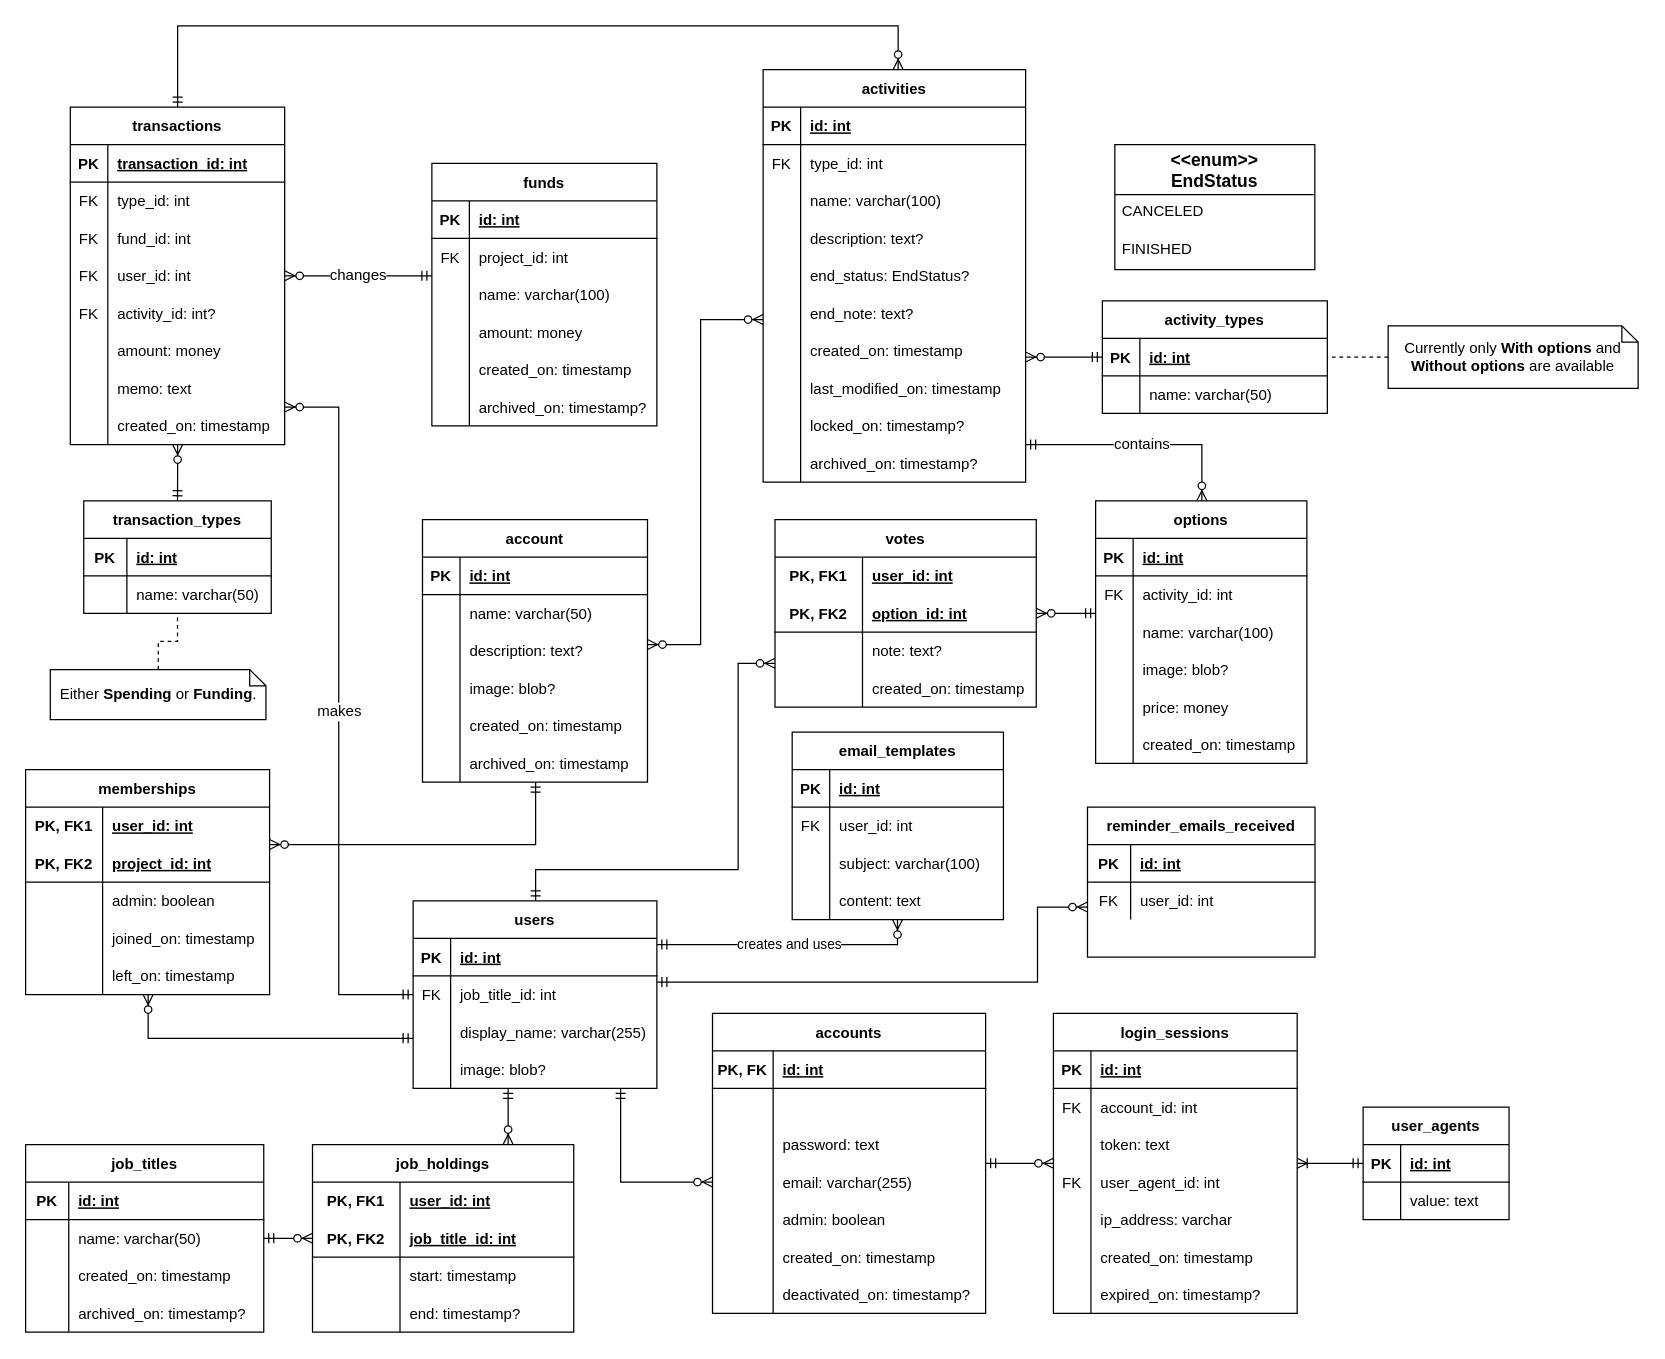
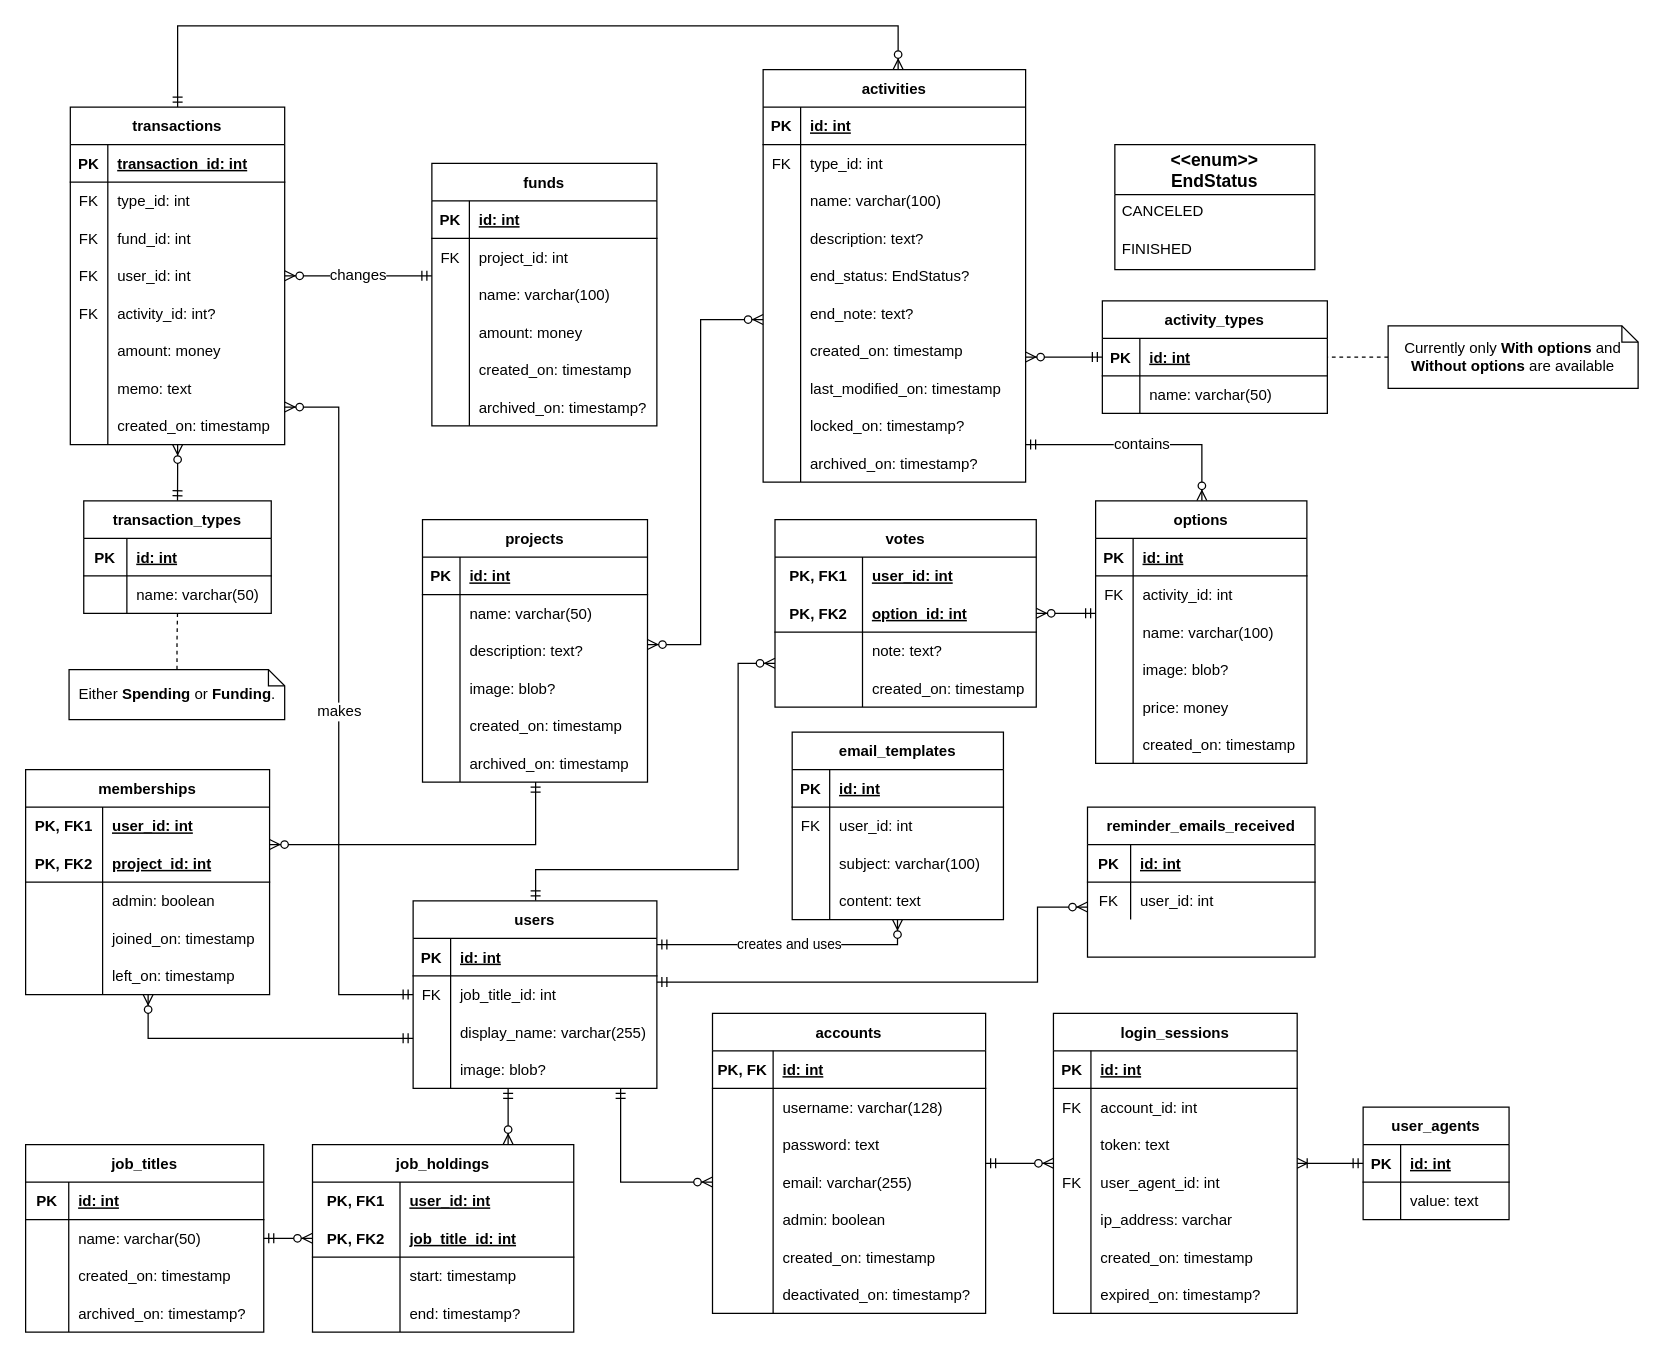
(534, 539) -> (534, 539)
(158, 694) -> (177, 694)
none -> (879, 1107)
